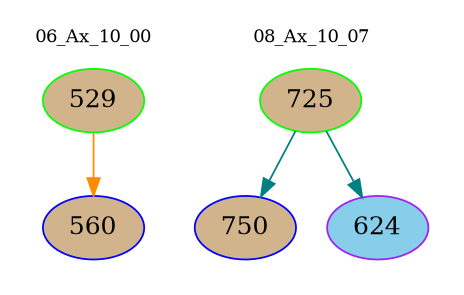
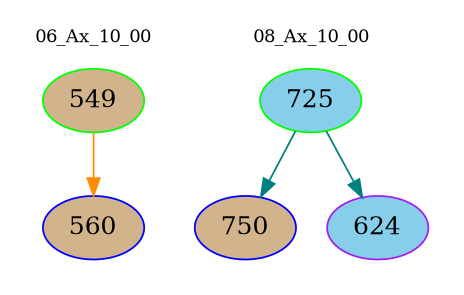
(312, 38) -> (312, 38)
(94, 101) -> (94, 101)
(311, 101) -> (311, 101)
